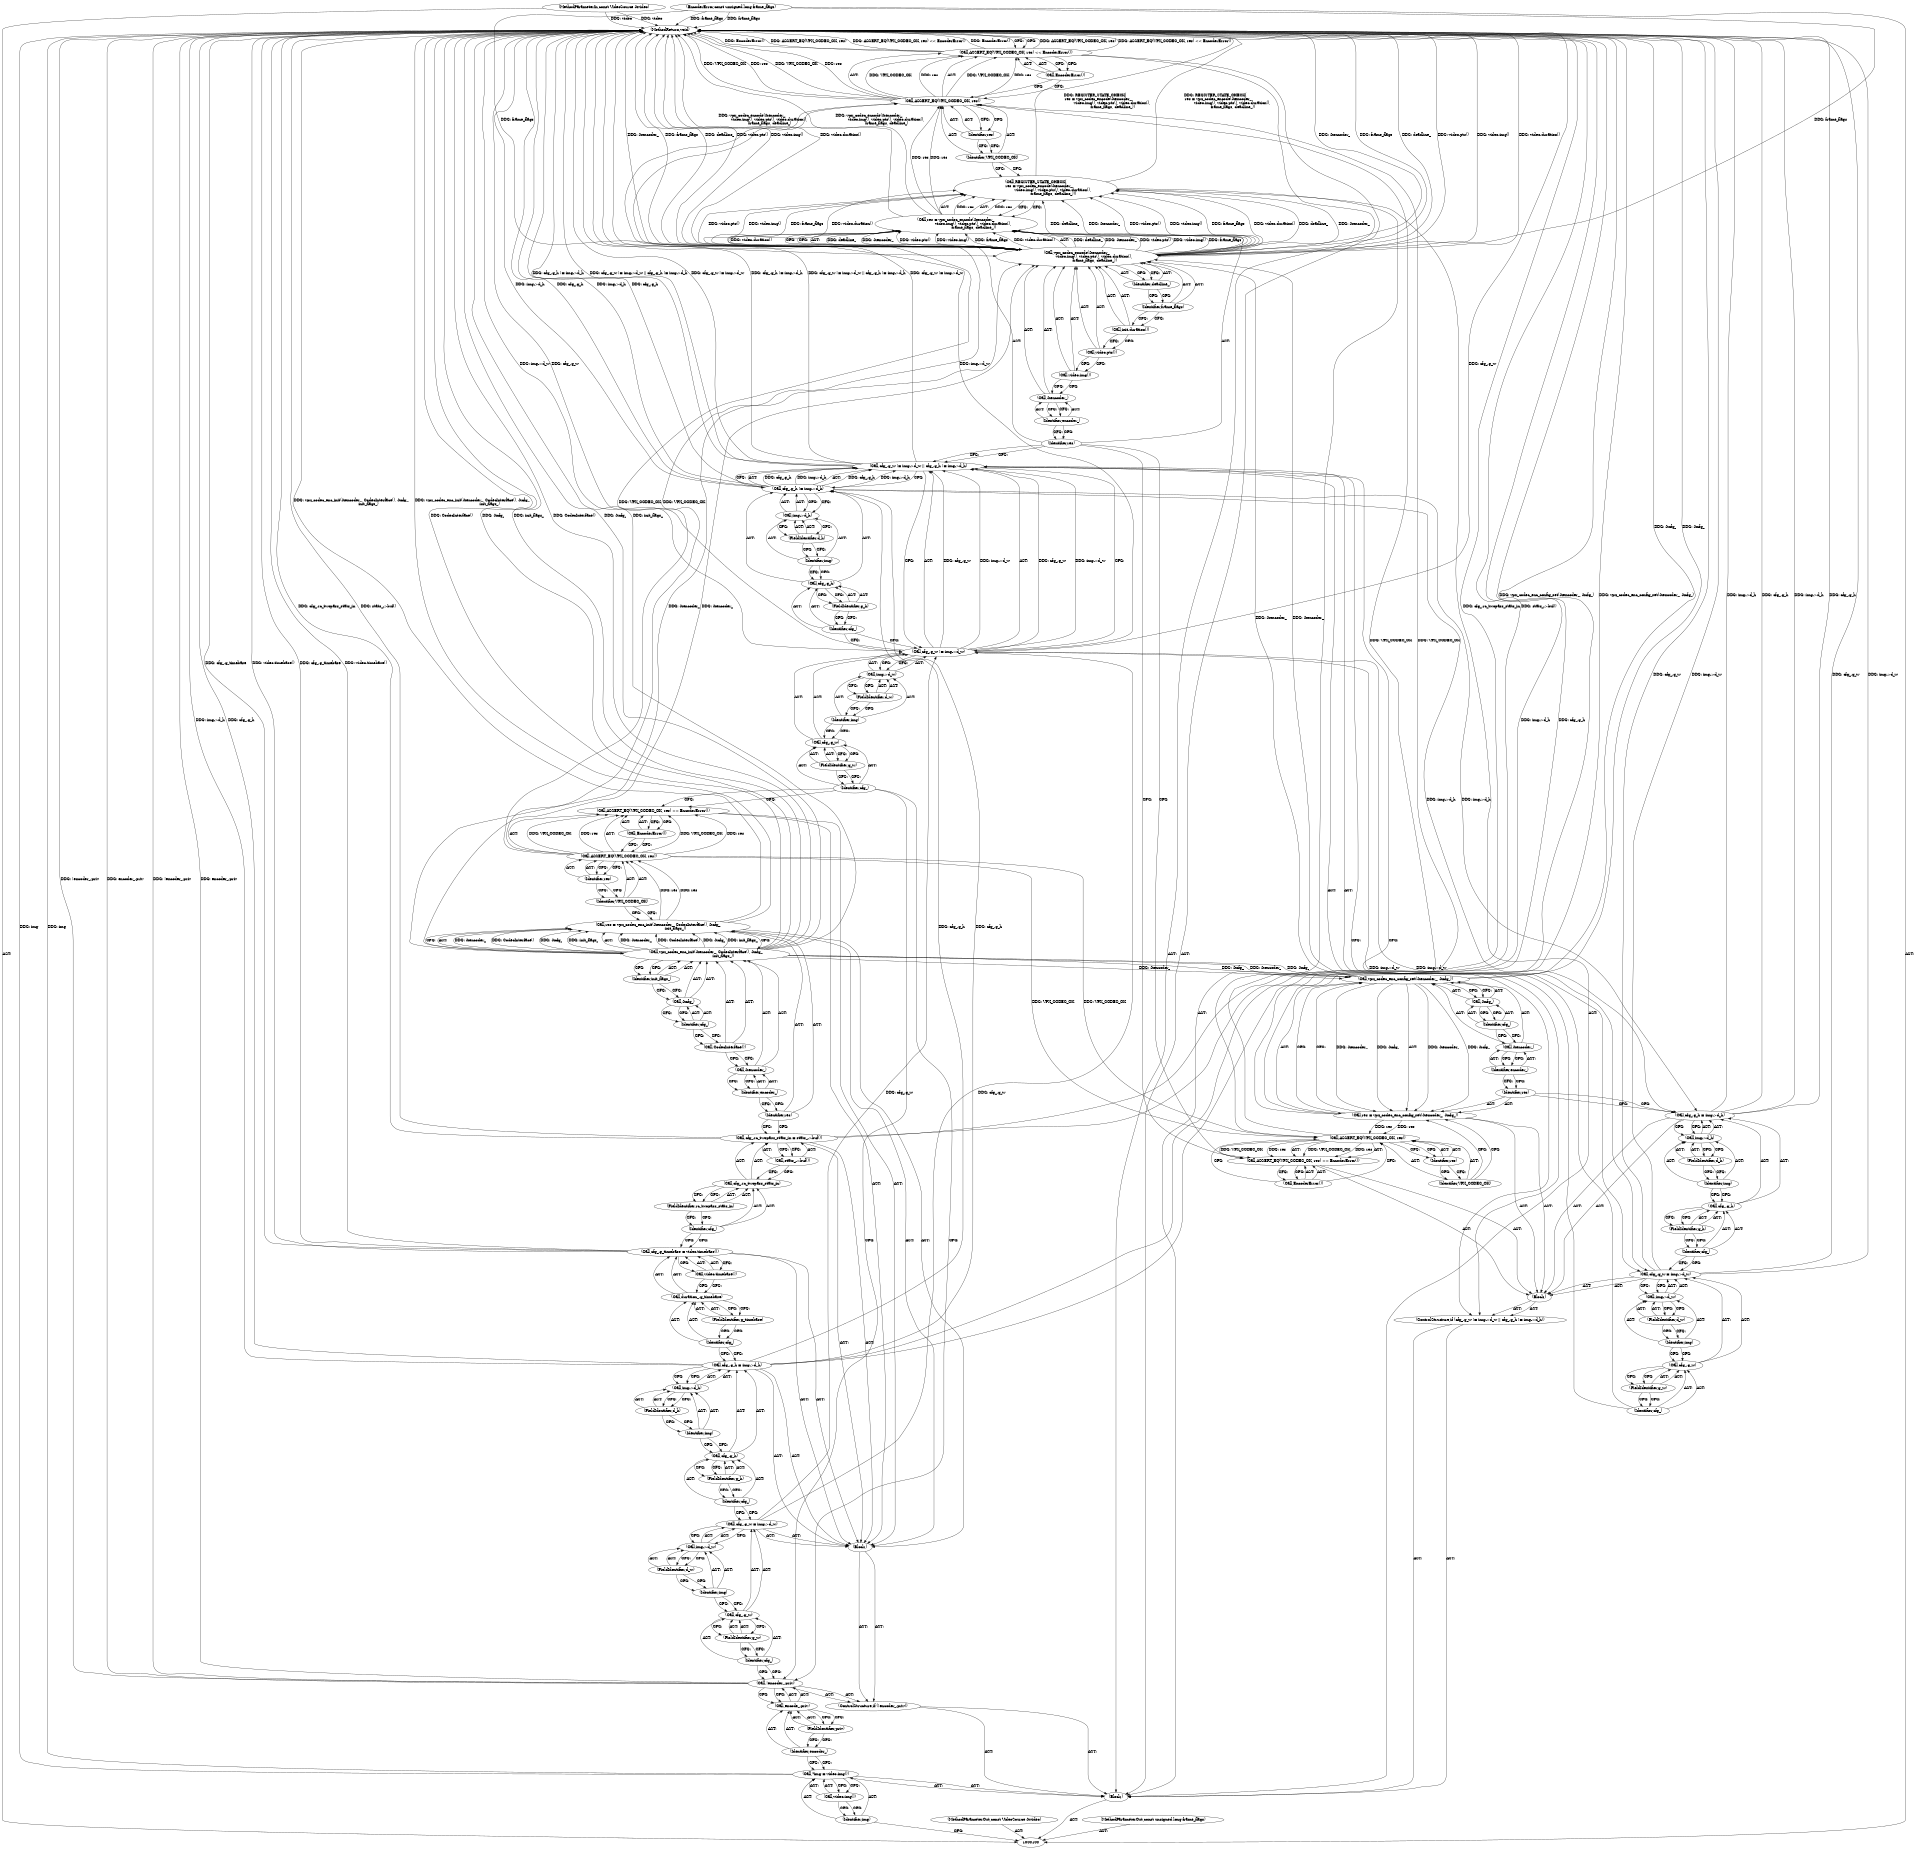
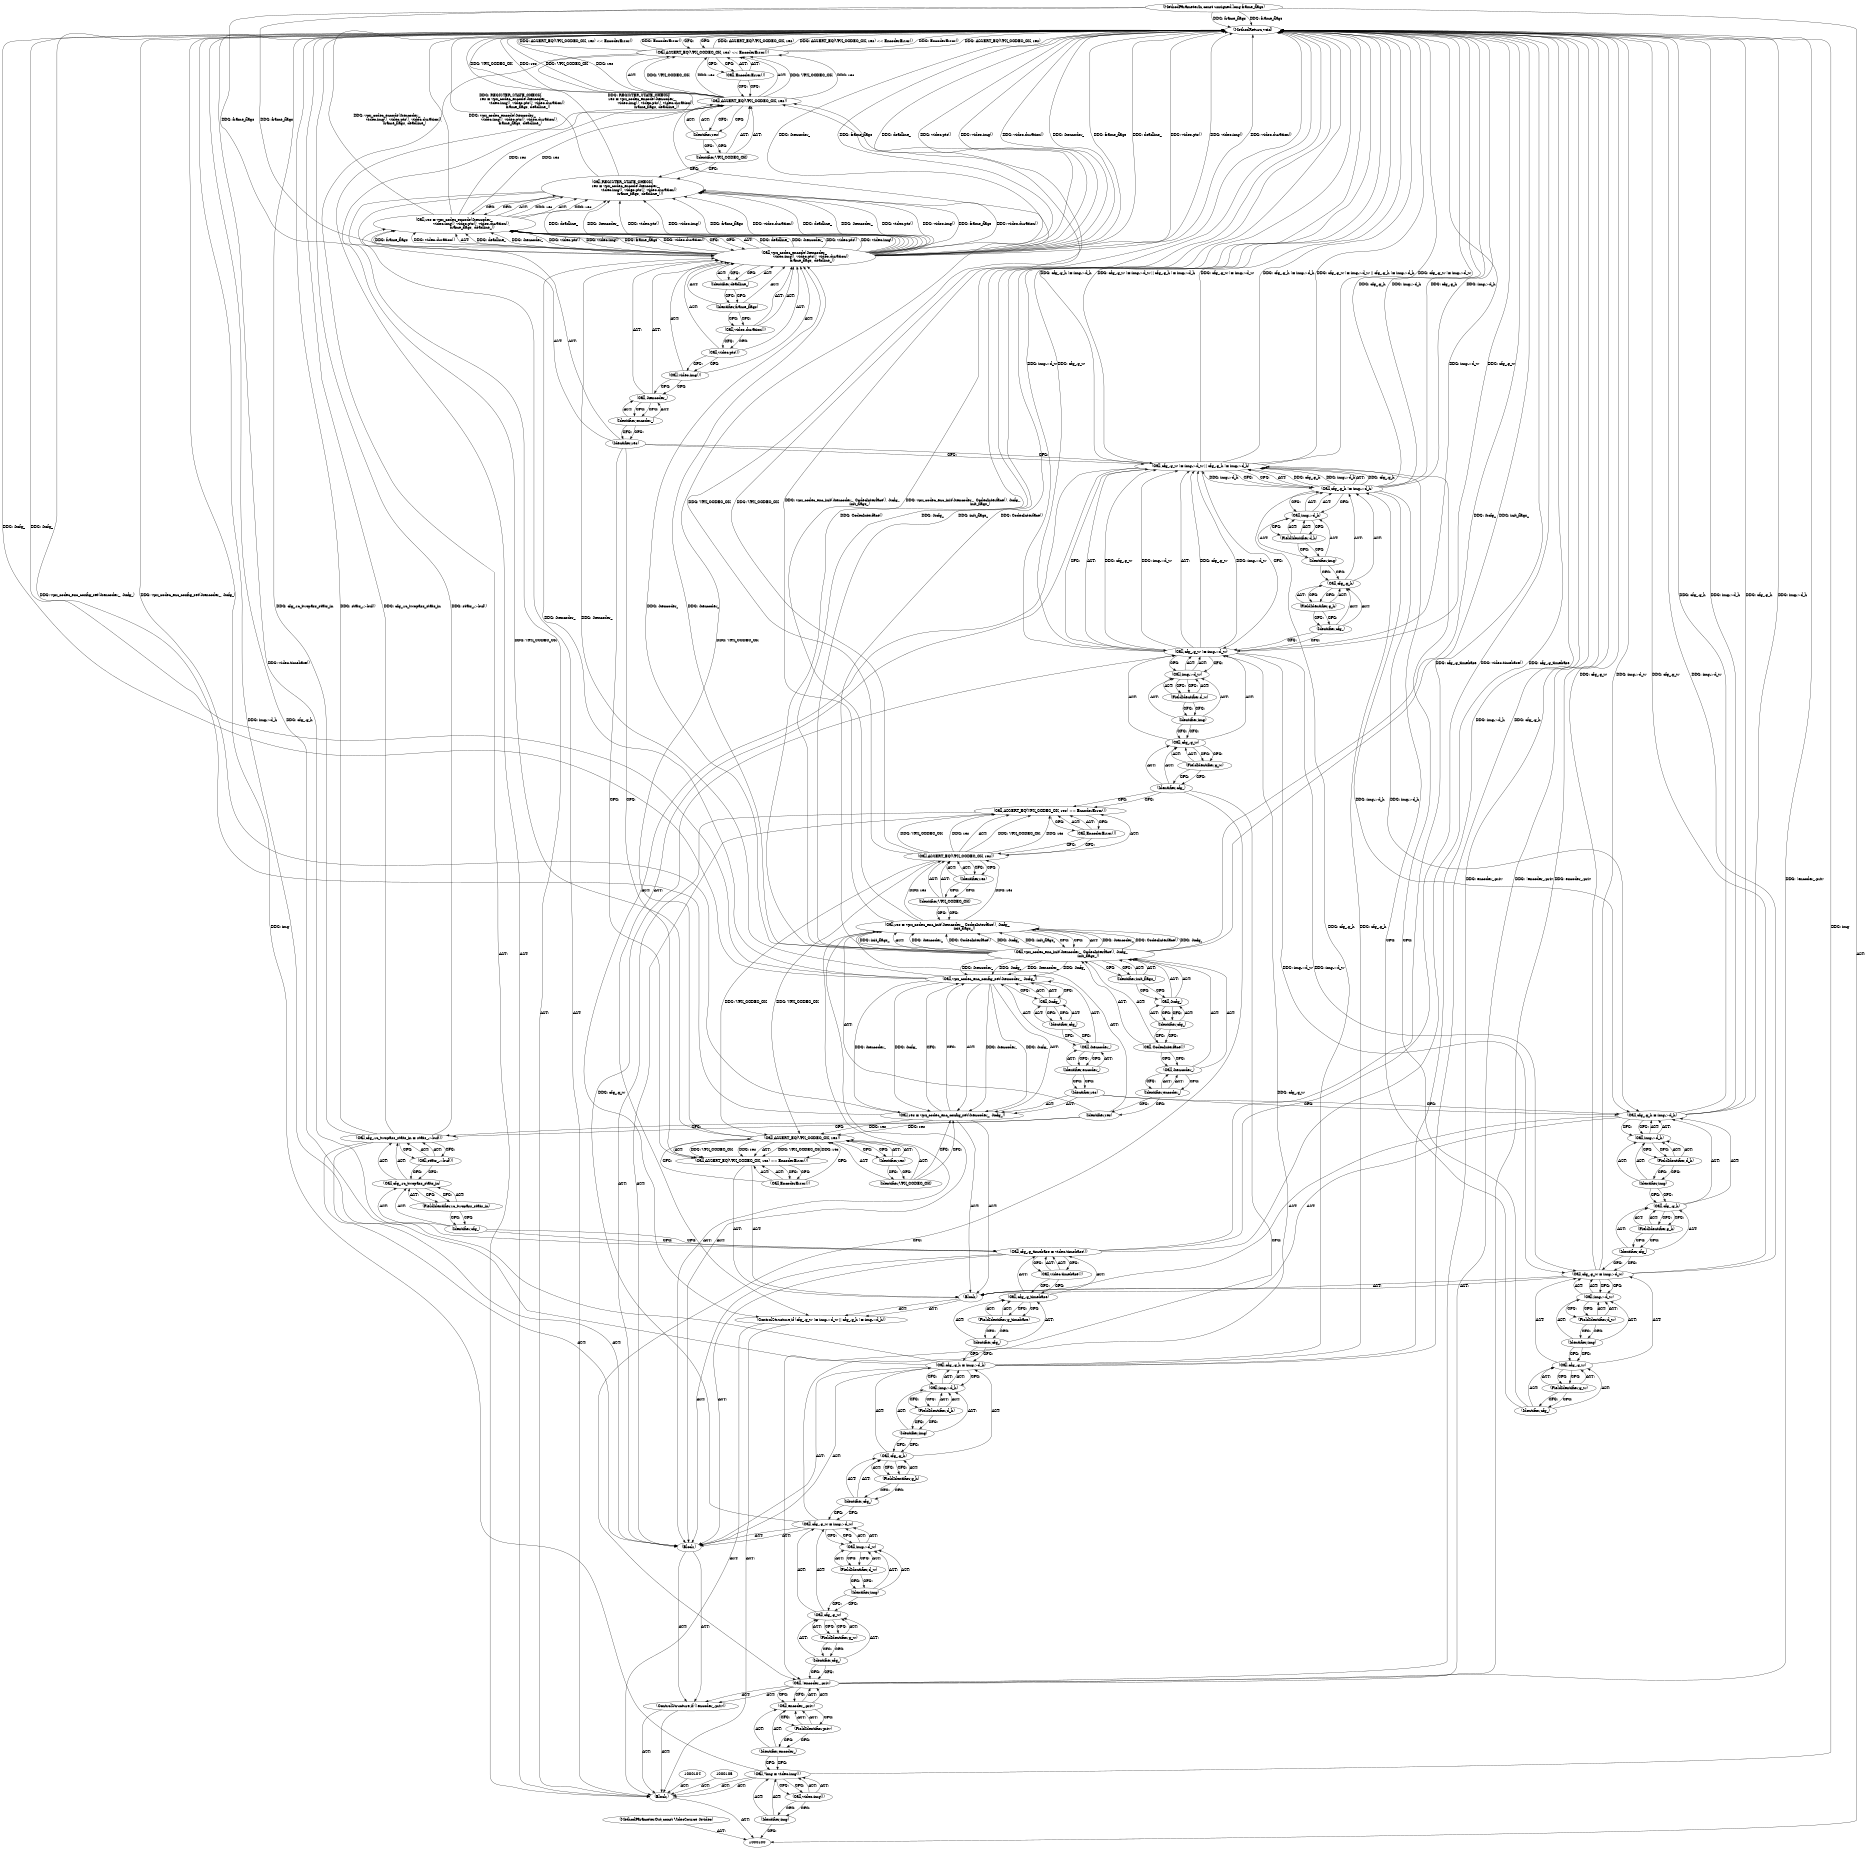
(604, 7) -> none
(731, 7) -> (1214, 7)
(1131, 330) -> (745, 330)
(697, 1297) -> (1028, 1297)
(792, 1706) -> (796, 1706)
none -> (692, 1774)
none -> (724, 1774)
(1153, 1820) -> none
